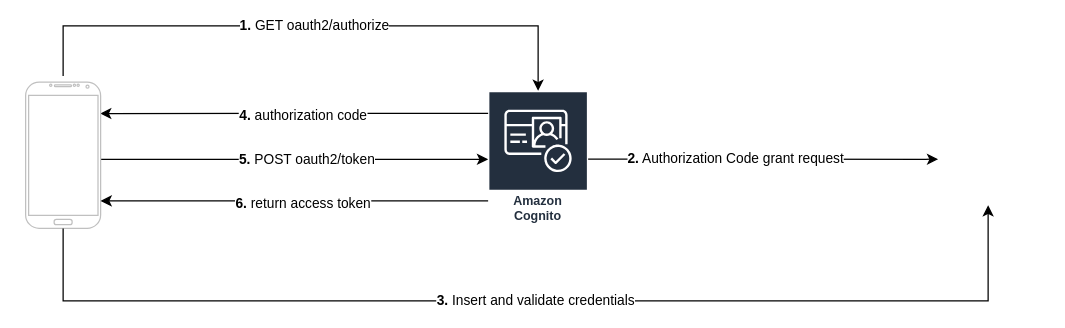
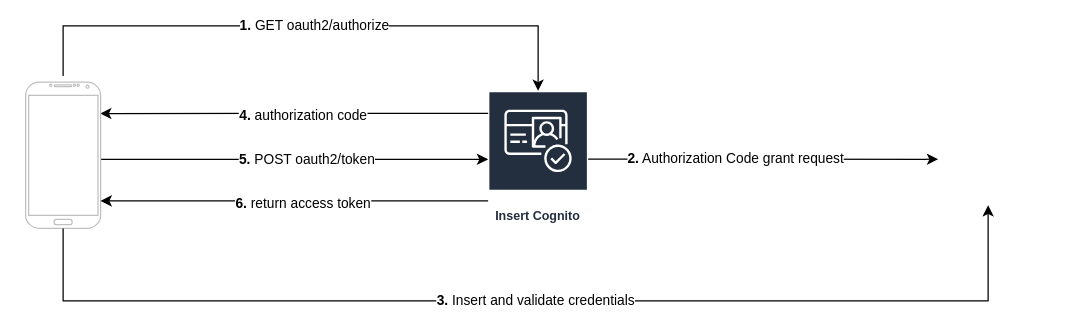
(538, 216) -> (538, 216)
